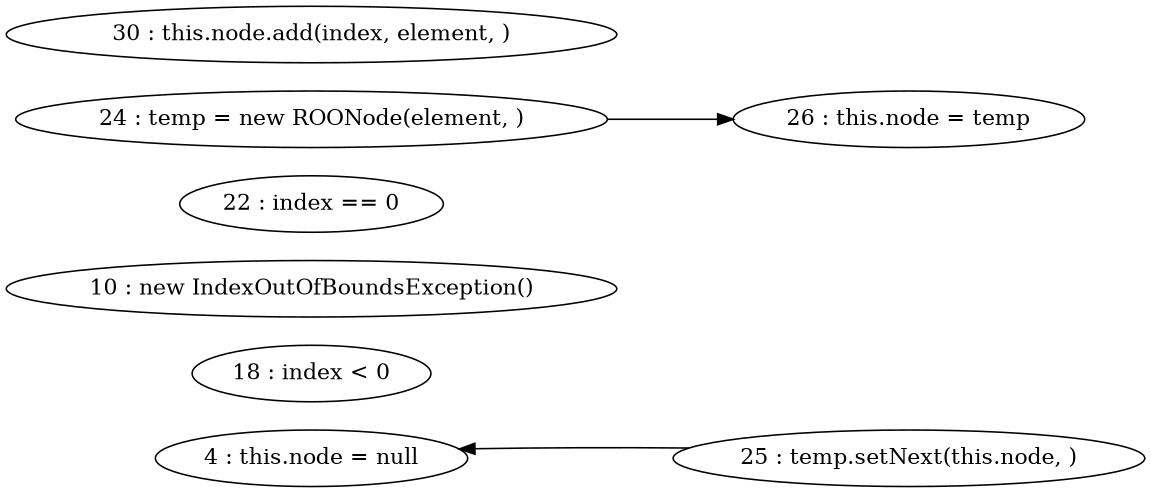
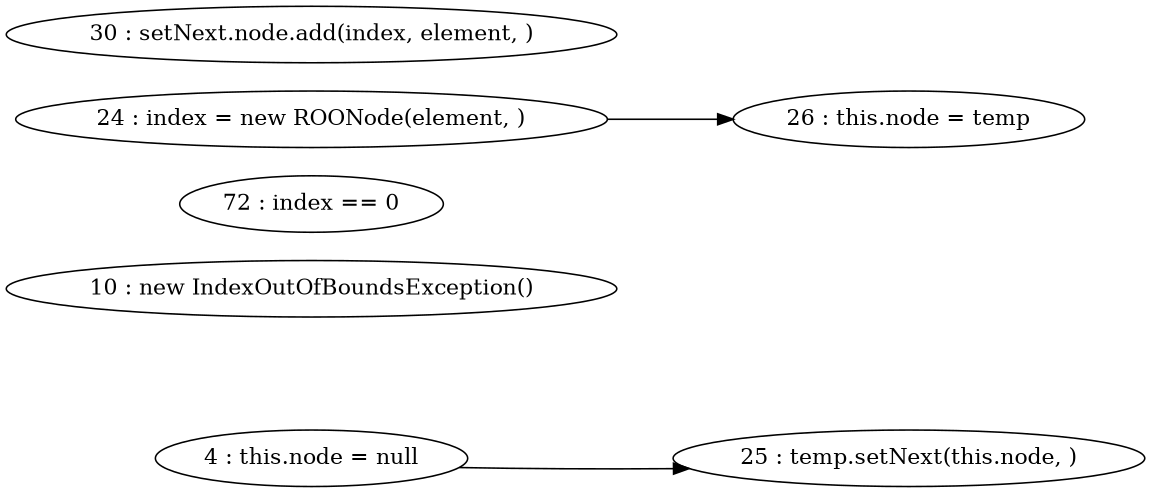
(312, 35) -> (312, 35)
(312, 119) -> (312, 119)
(312, 204) -> (312, 204)
(312, 374) -> none
(582, 448) -> (566, 469)
